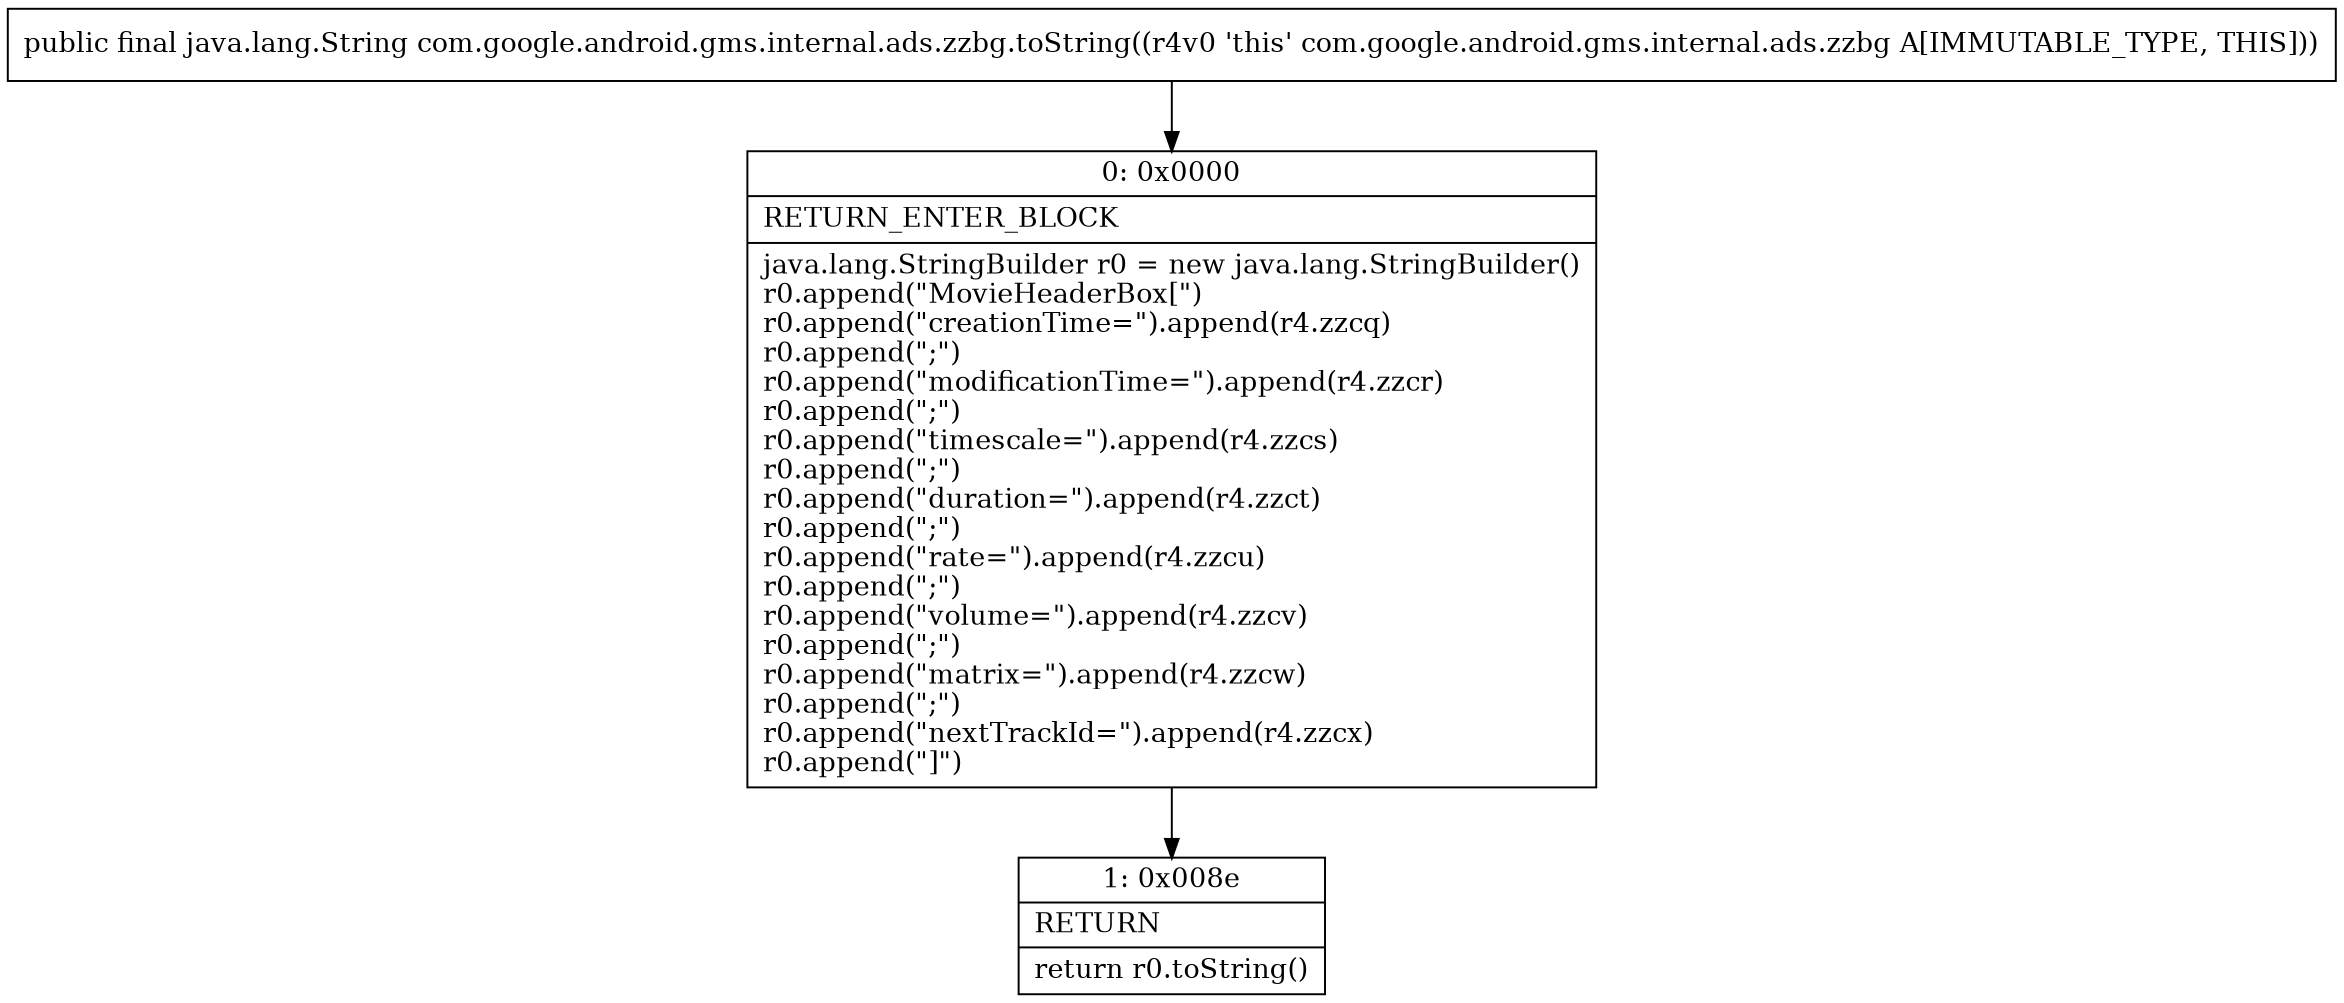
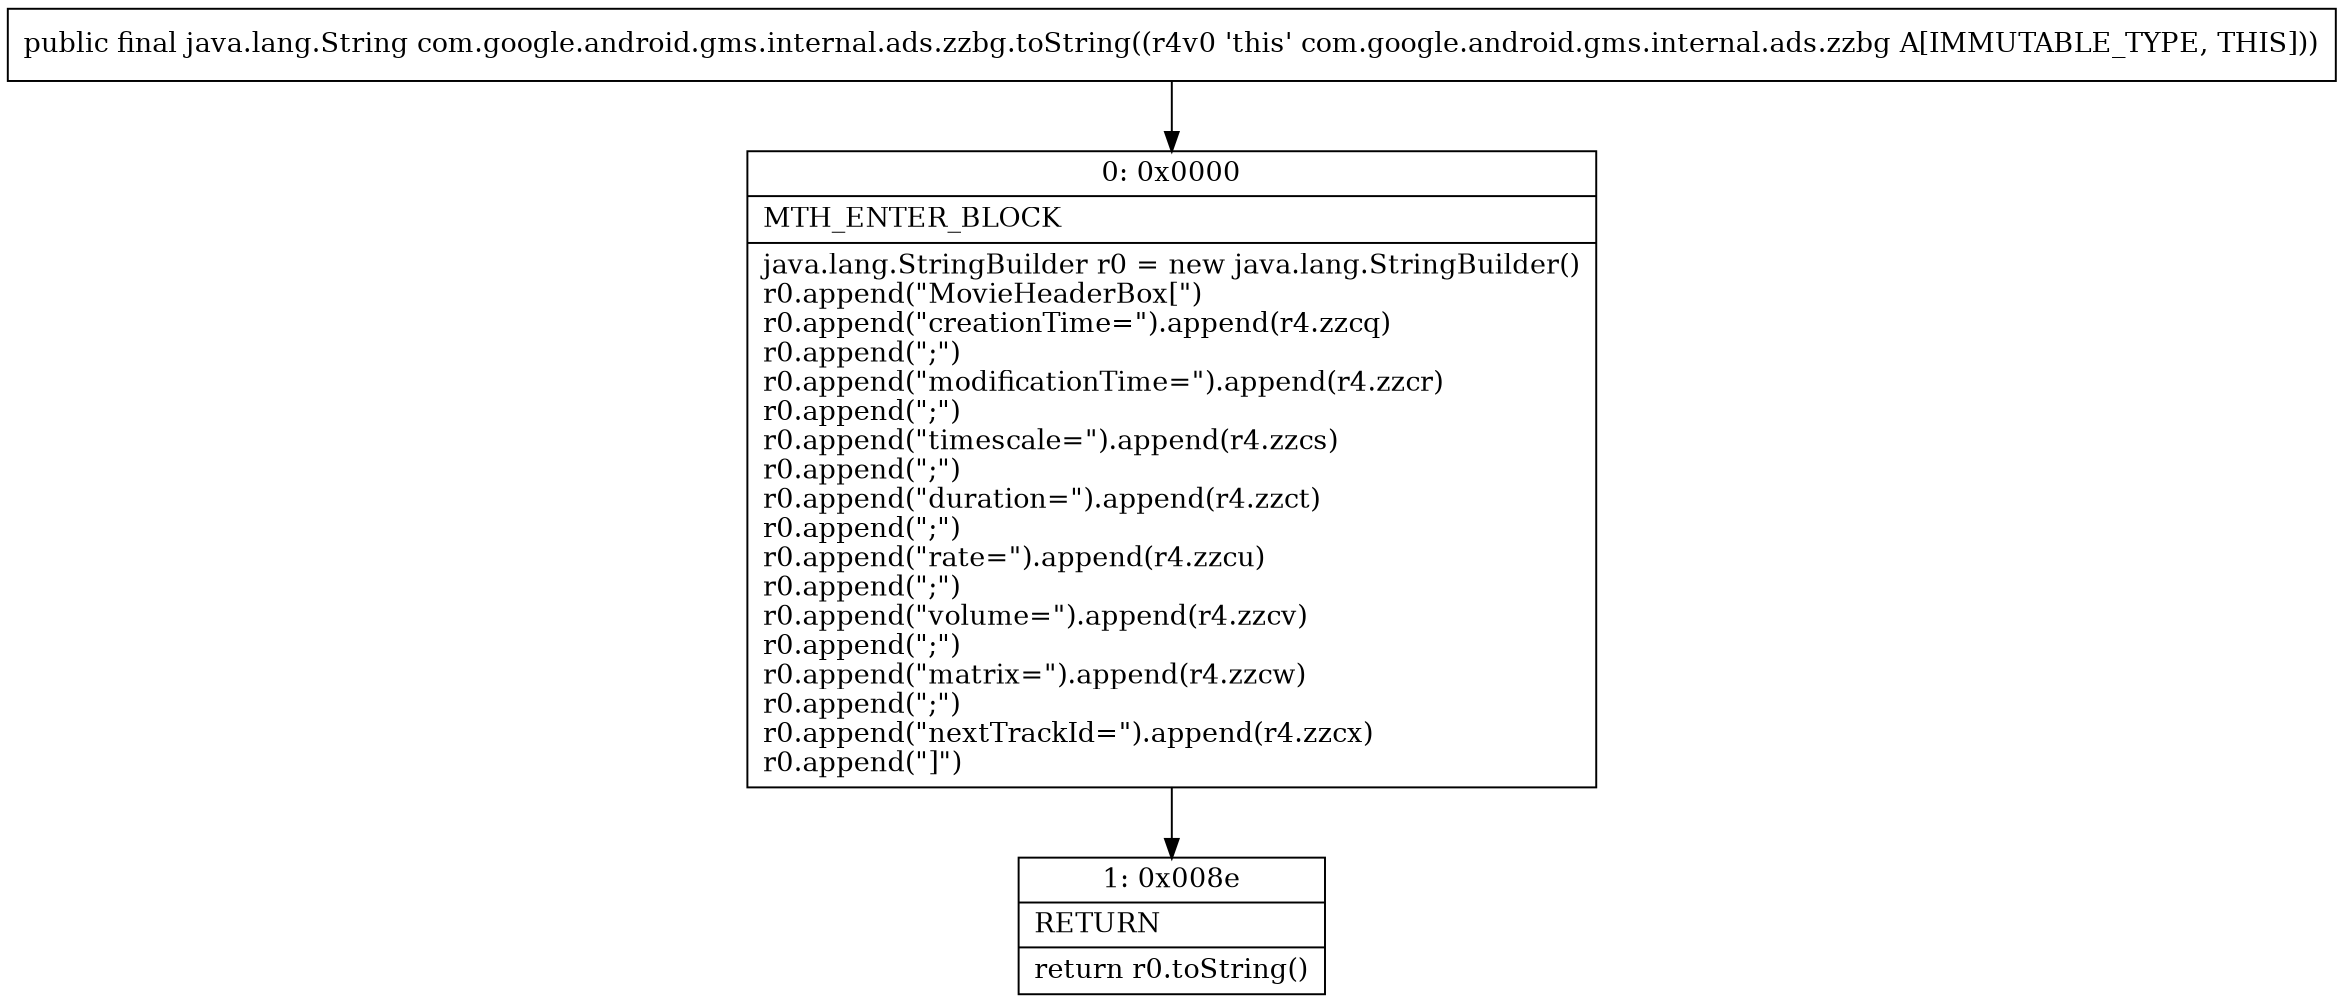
(942, 219) -> (913, 219)
